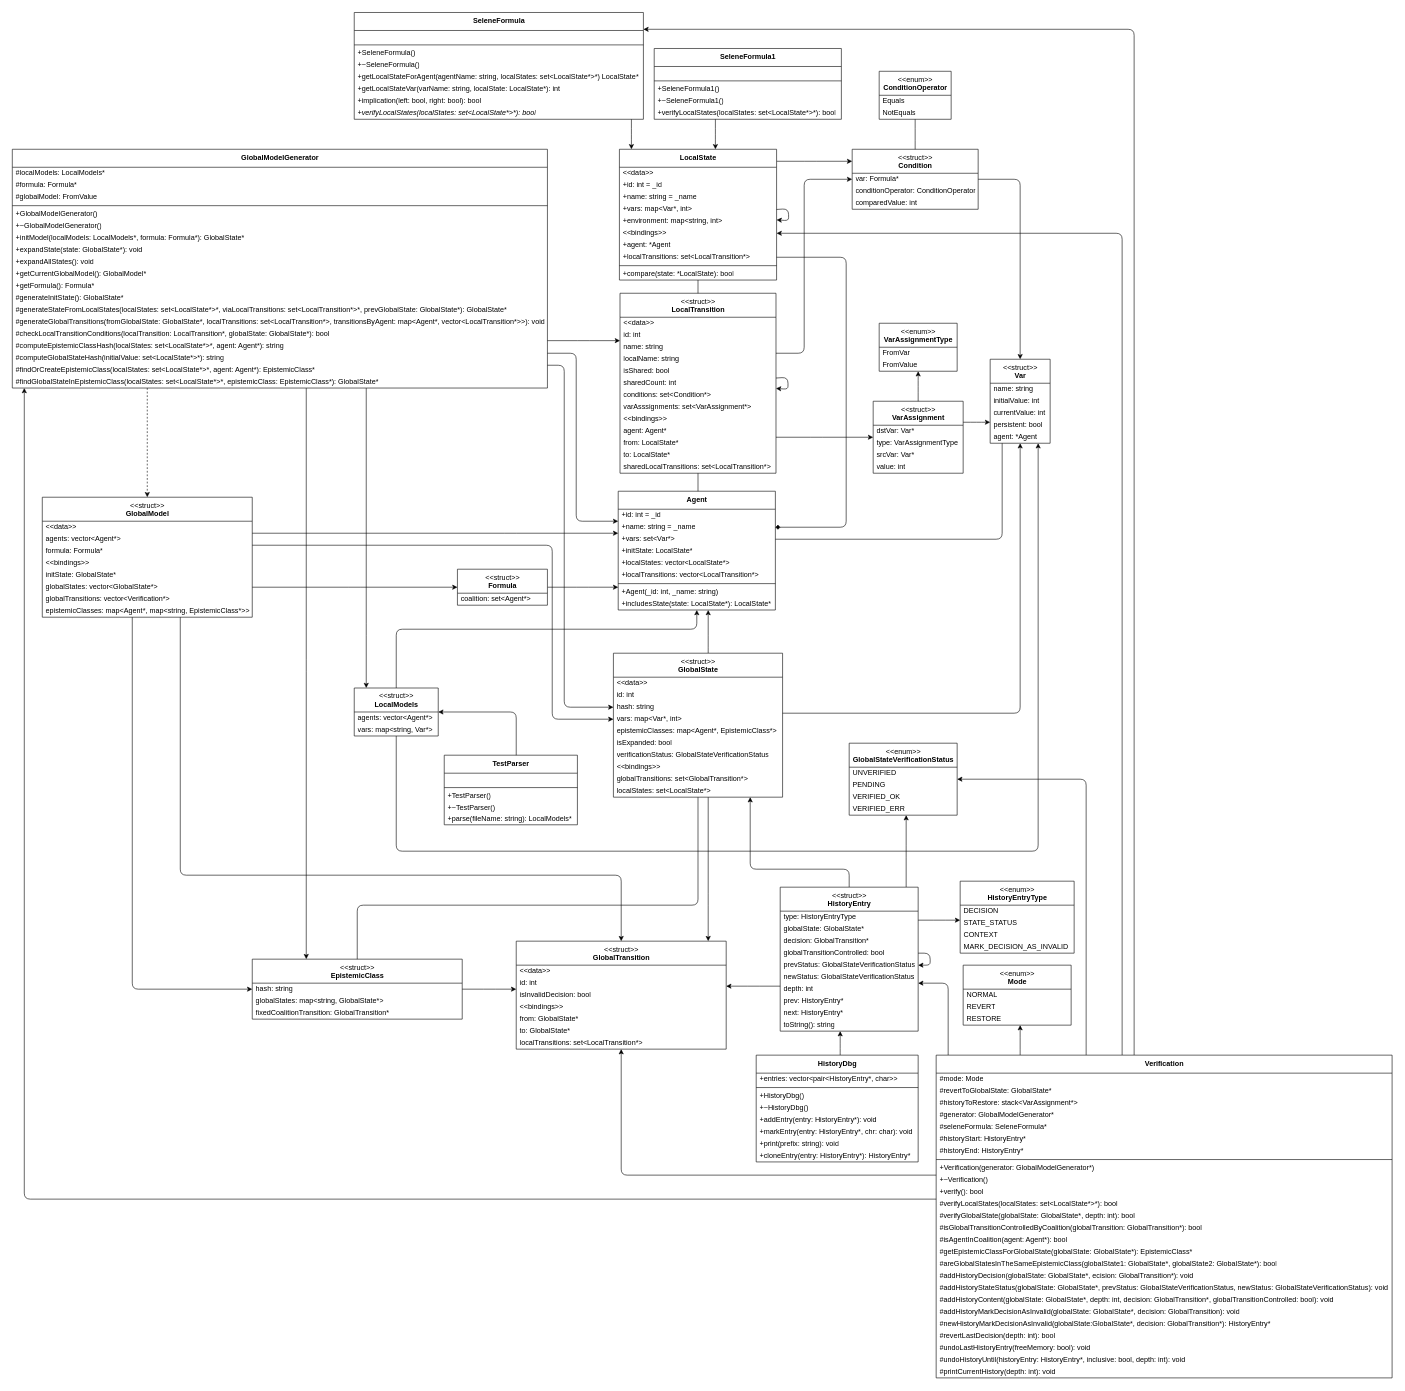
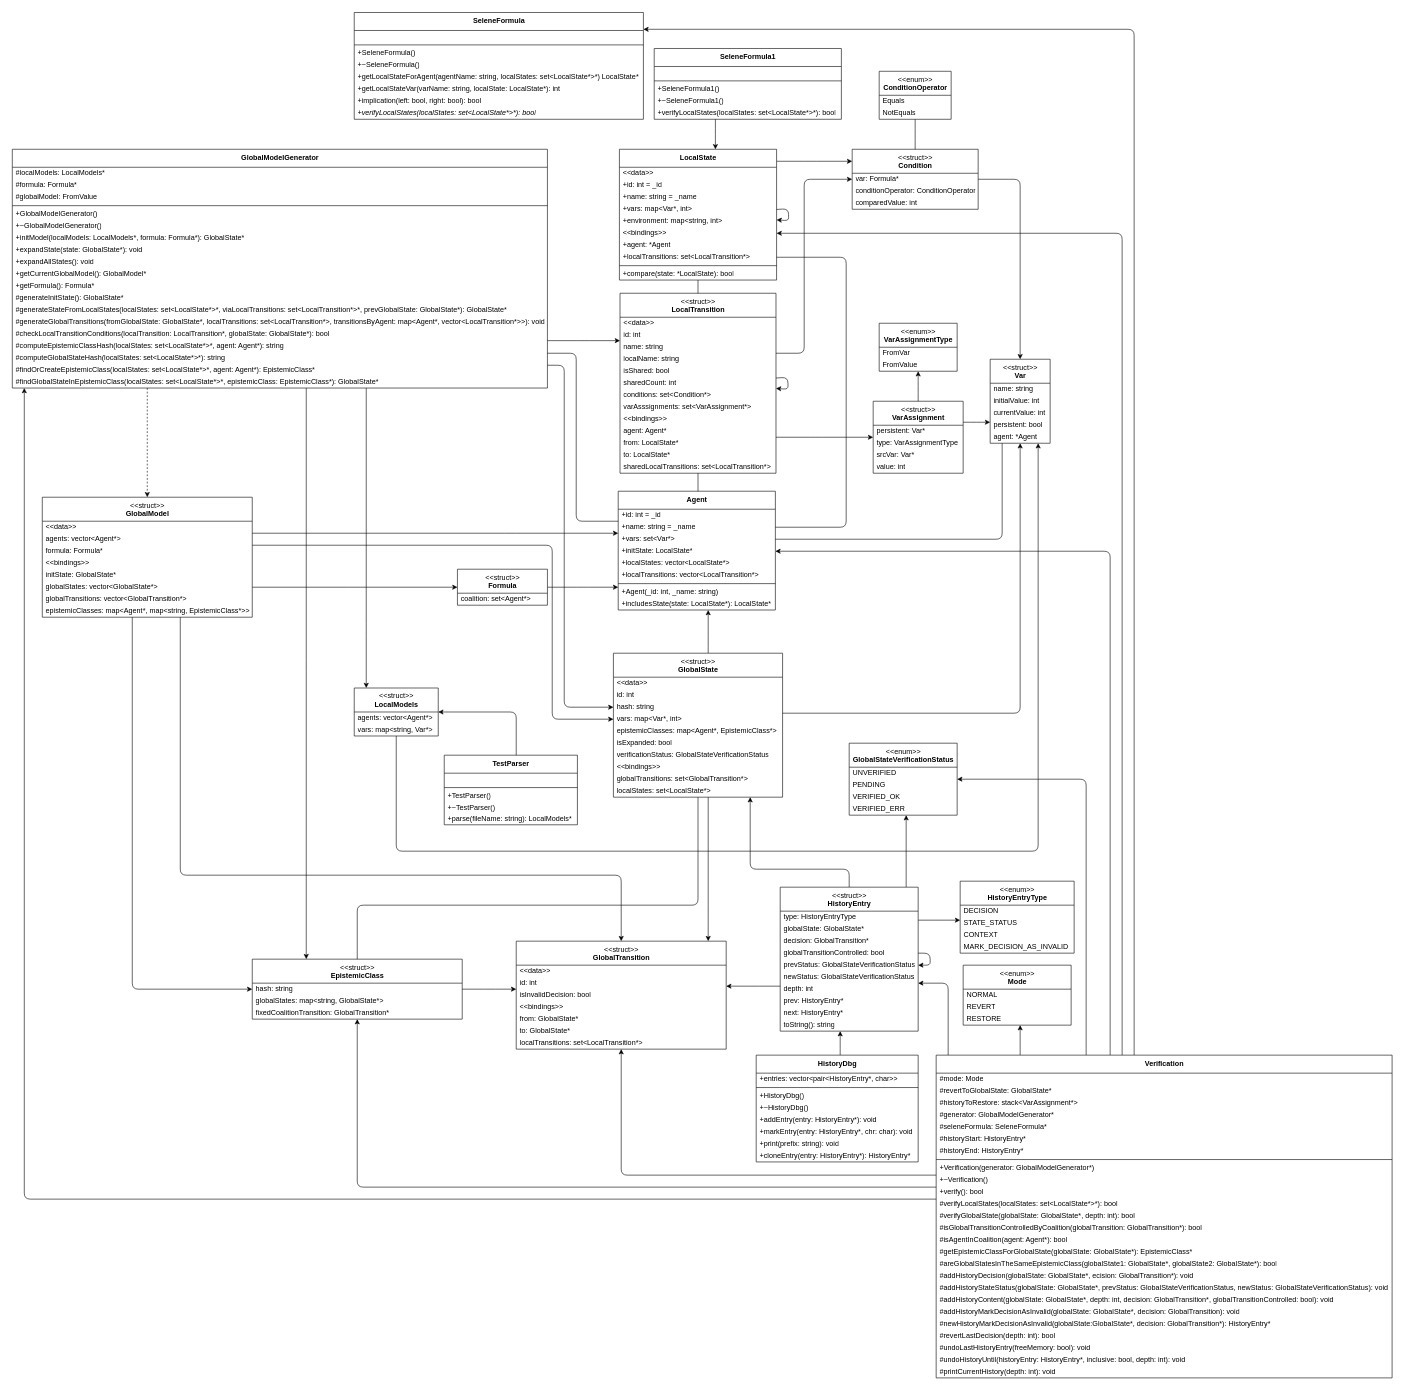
(632, 133) -> none
(133, 358) -> (134, 358)
(899, 431) -> (906, 431)
(612, 521) -> (613, 521)
(781, 527) -> (779, 527)
none -> (1106, 551)
(118, 599) -> (125, 599)
(697, 622) -> none
none -> (357, 1182)
